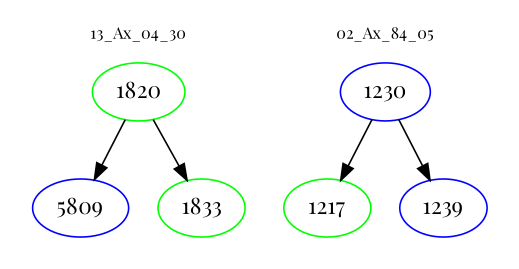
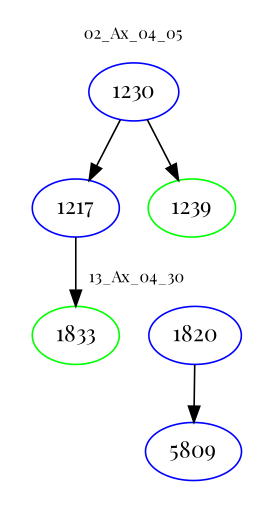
(385, 35) -> (134, 35)
(139, 92) -> (195, 335)
(166, 143) -> (76, 273)
(327, 208) -> (76, 208)
(443, 208) -> (192, 208)
